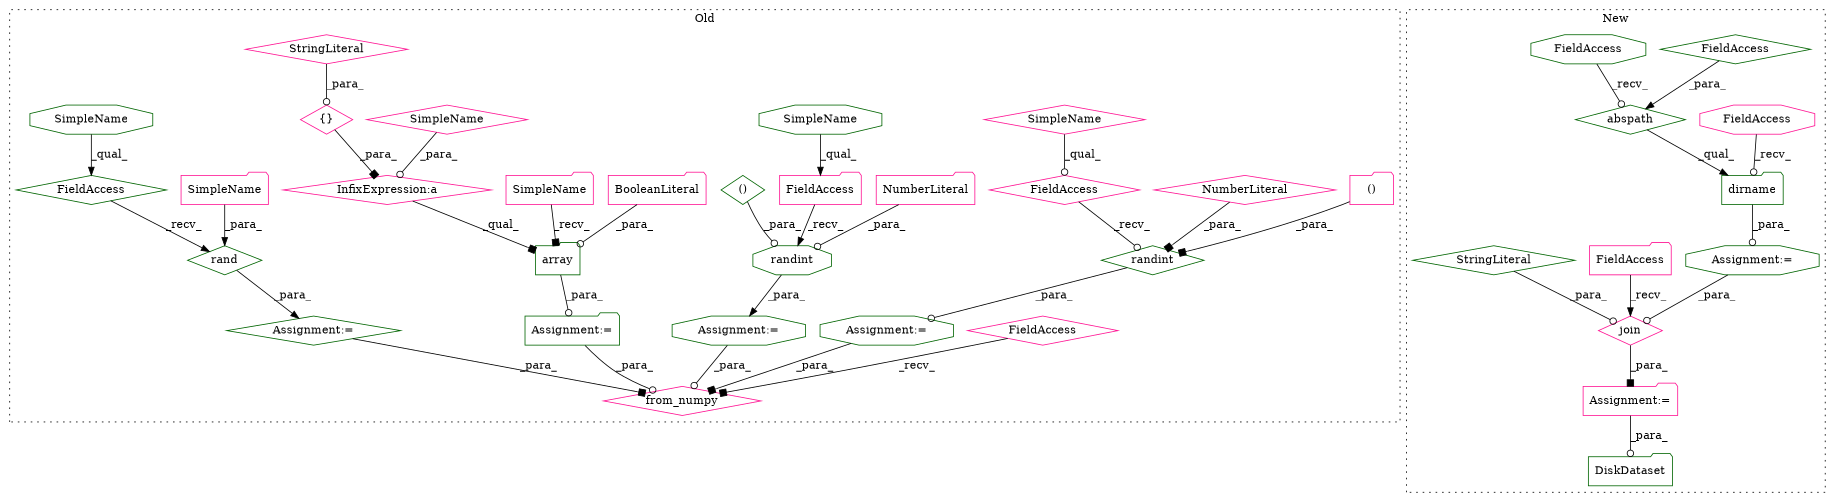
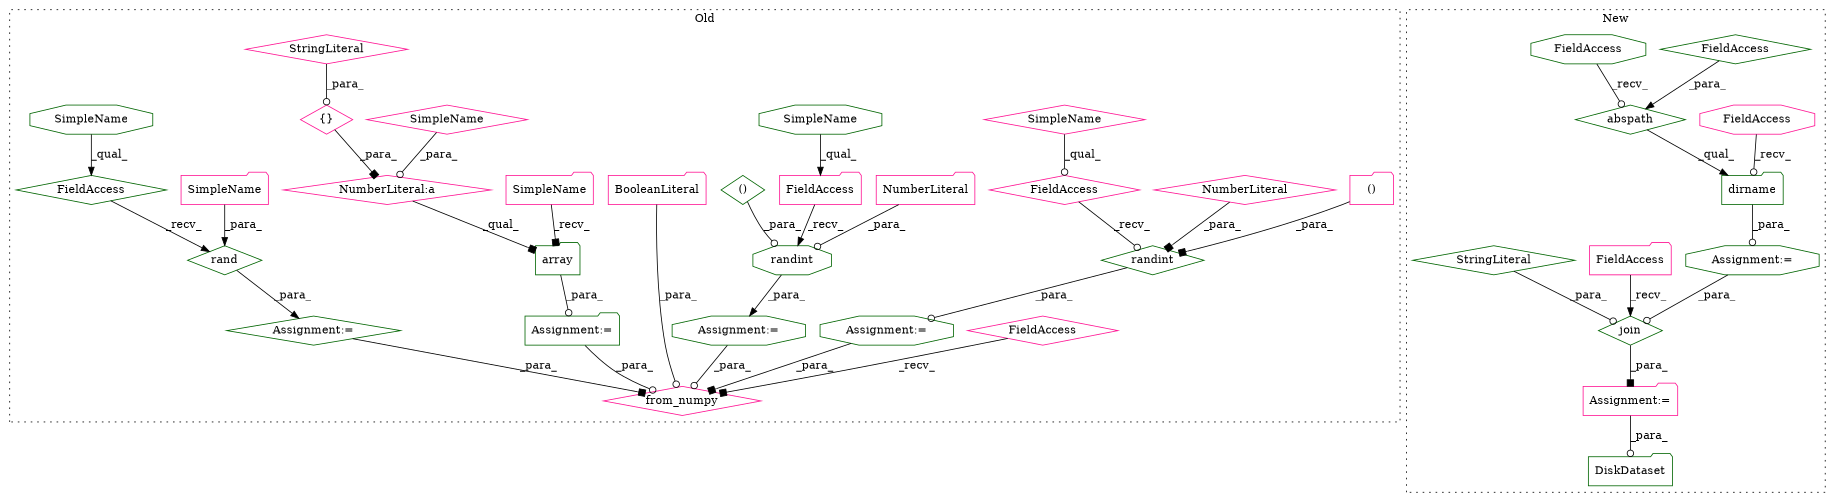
(387, 190) -> (387, 190)
(610, 223) -> (659, 294)
(1630, 331) -> (1630, 331)
